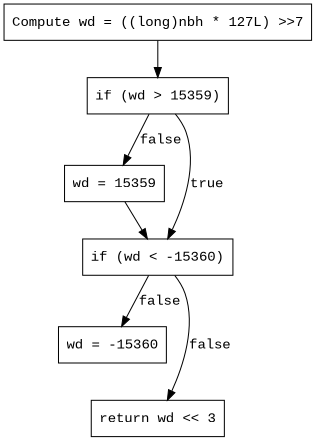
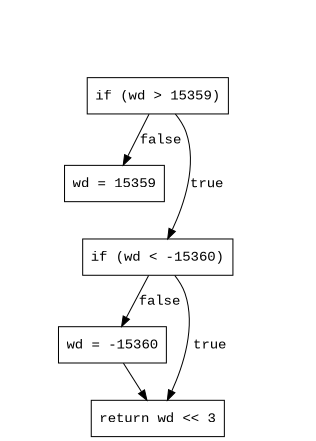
(158, 22) -> none
(134, 216) -> none
(210, 345) -> (210, 345)
none -> (132, 377)
